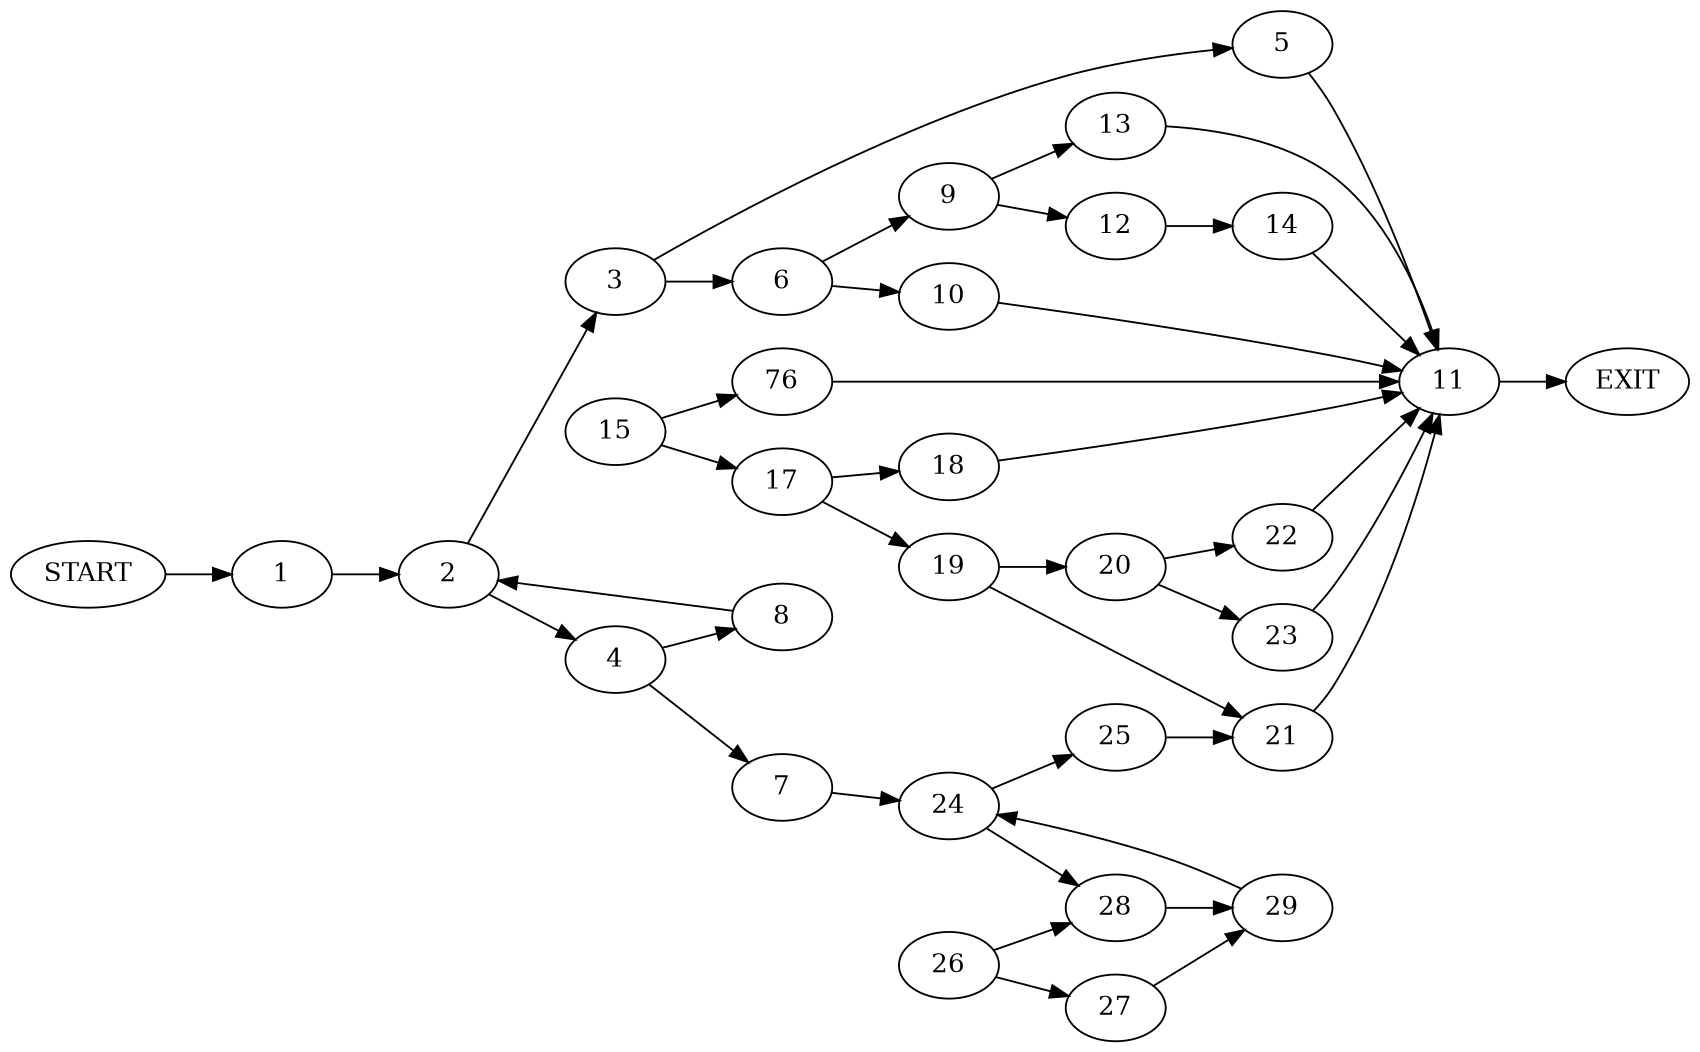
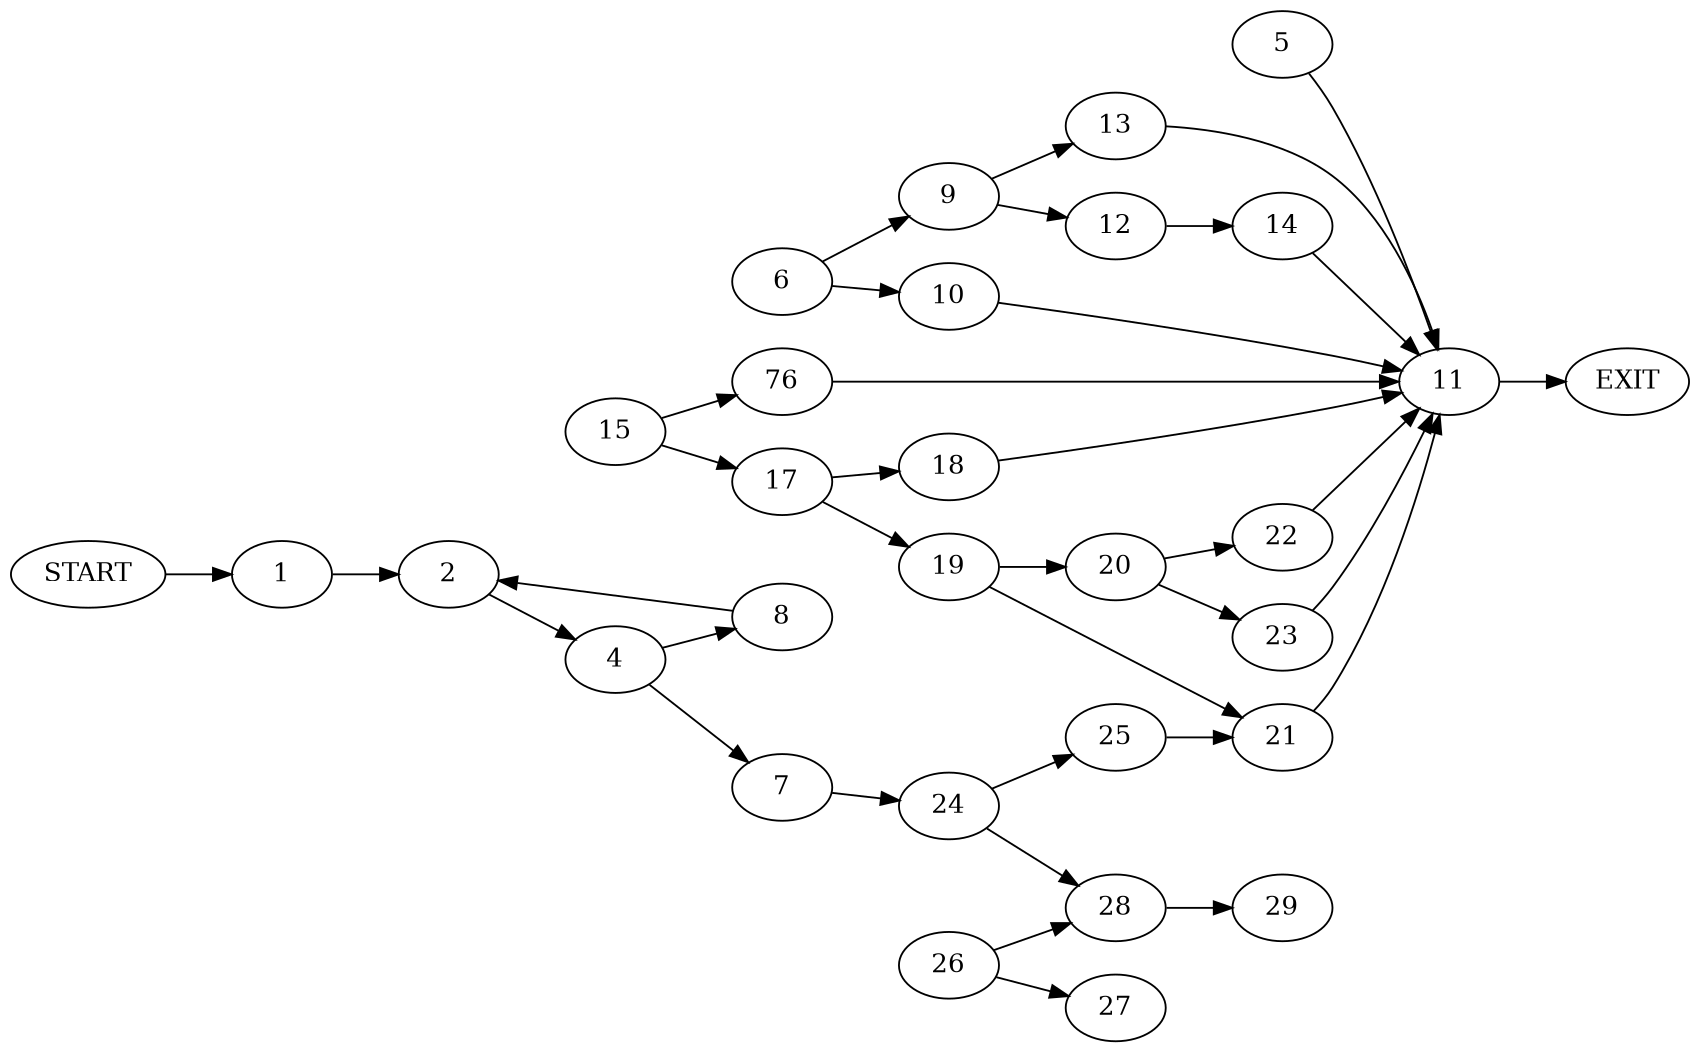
(615, 282) -> none
(1131, 847) -> none
(1191, 963) -> none
